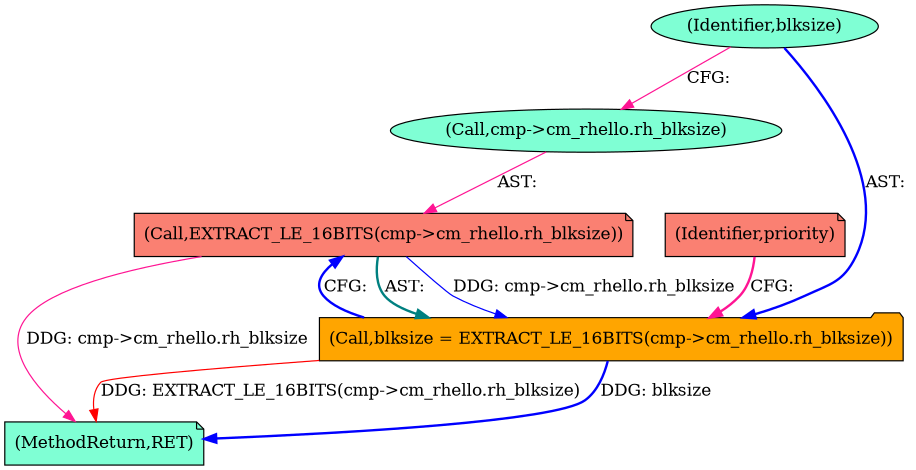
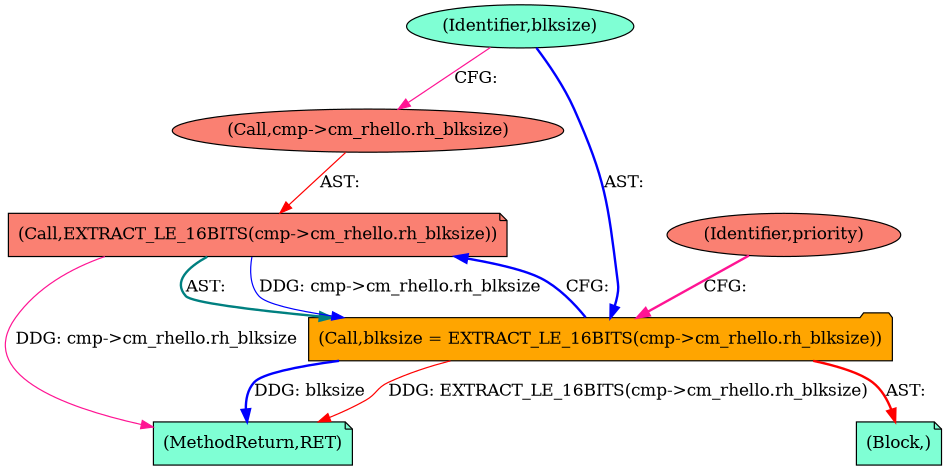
(586, 131) -> (368, 131)
(491, 180) -> (317, 179)
(755, 235) -> (784, 235)
none -> (899, 443)
